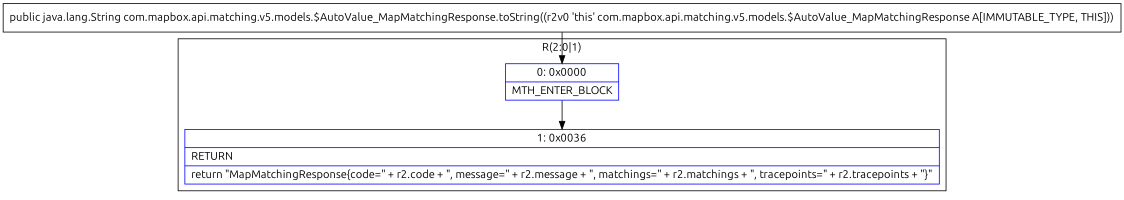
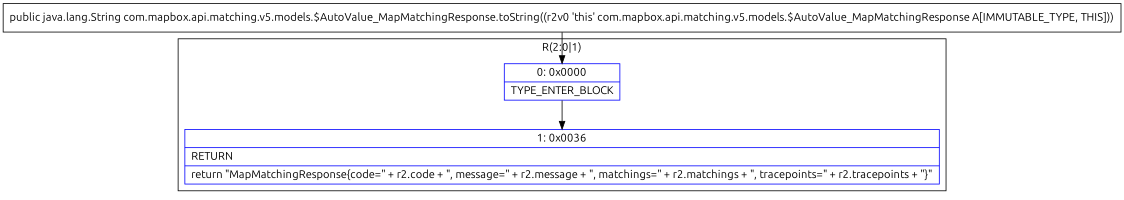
(562, 91) -> (562, 91)
